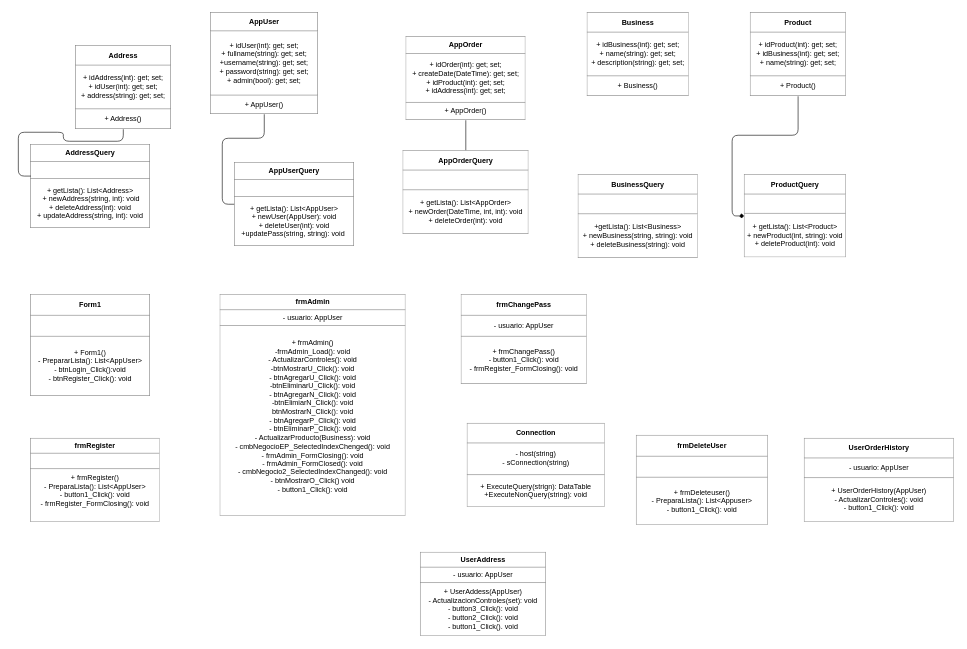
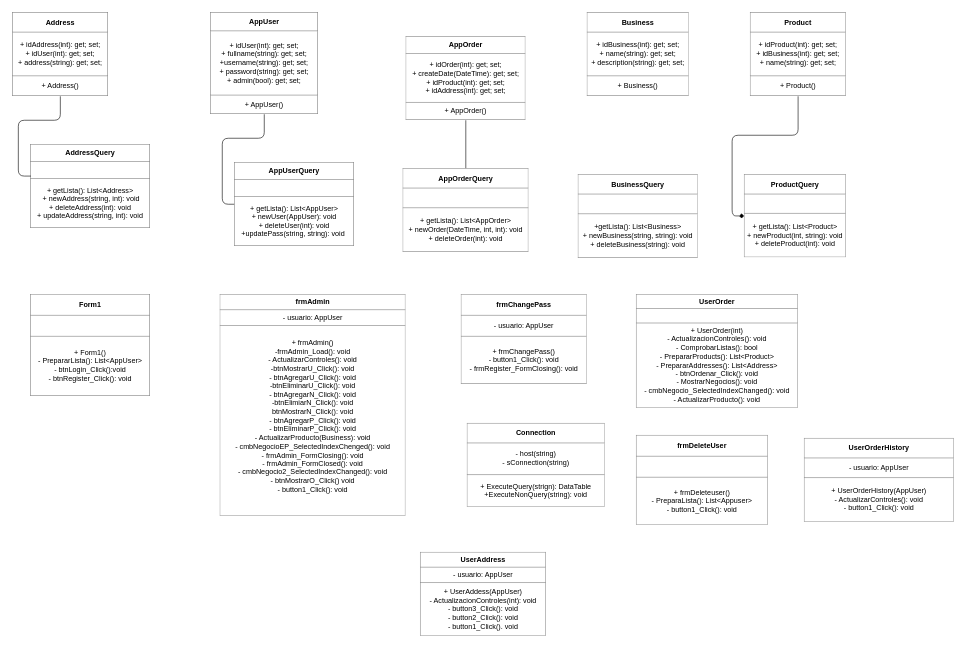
(123, 87) -> (60, 54)
(466, 192) -> (466, 210)
none -> (717, 351)
(95, 480) -> none
(483, 583) -> (482, 583)
